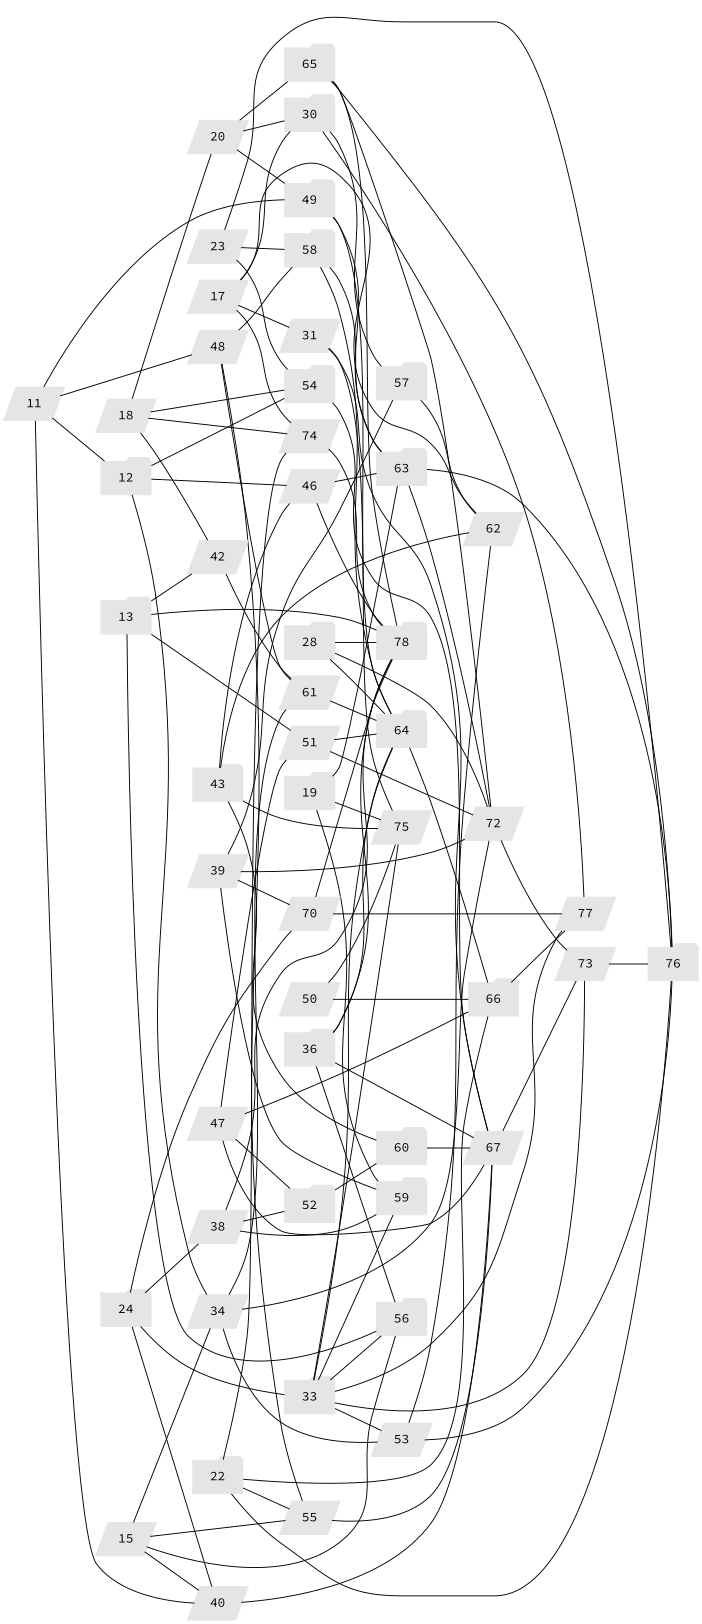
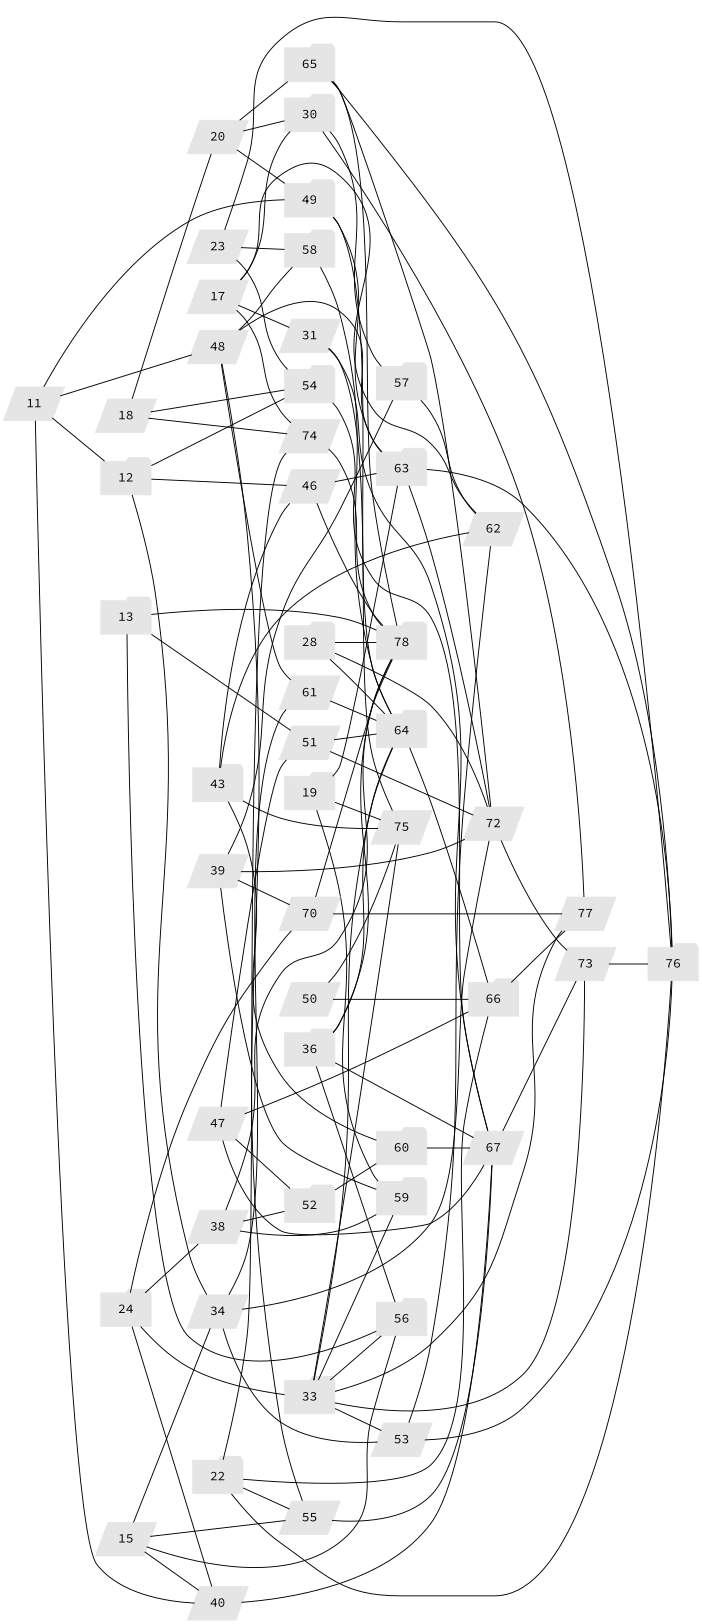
(351, 311) -> (351, 323)
(218, 557) -> none
